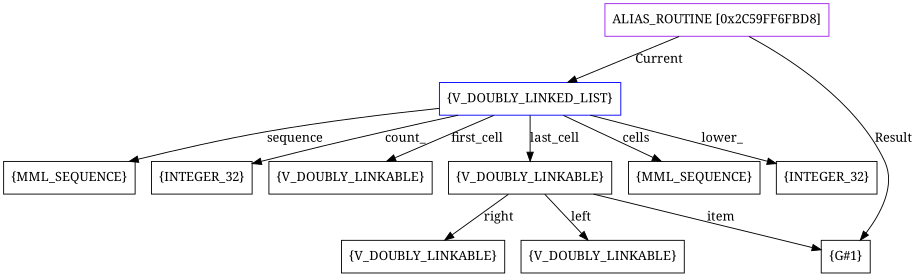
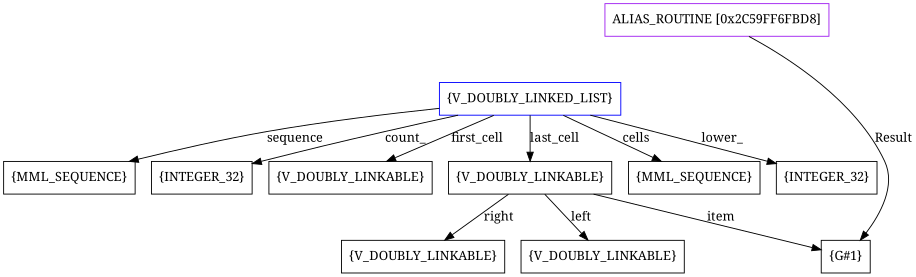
(628, 58) -> none
